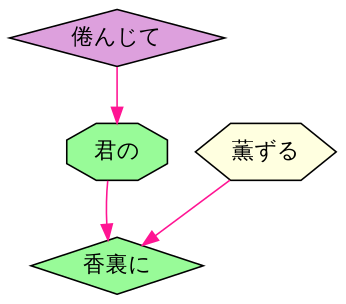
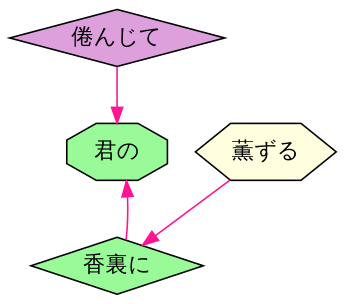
(106, 202) -> (128, 218)
